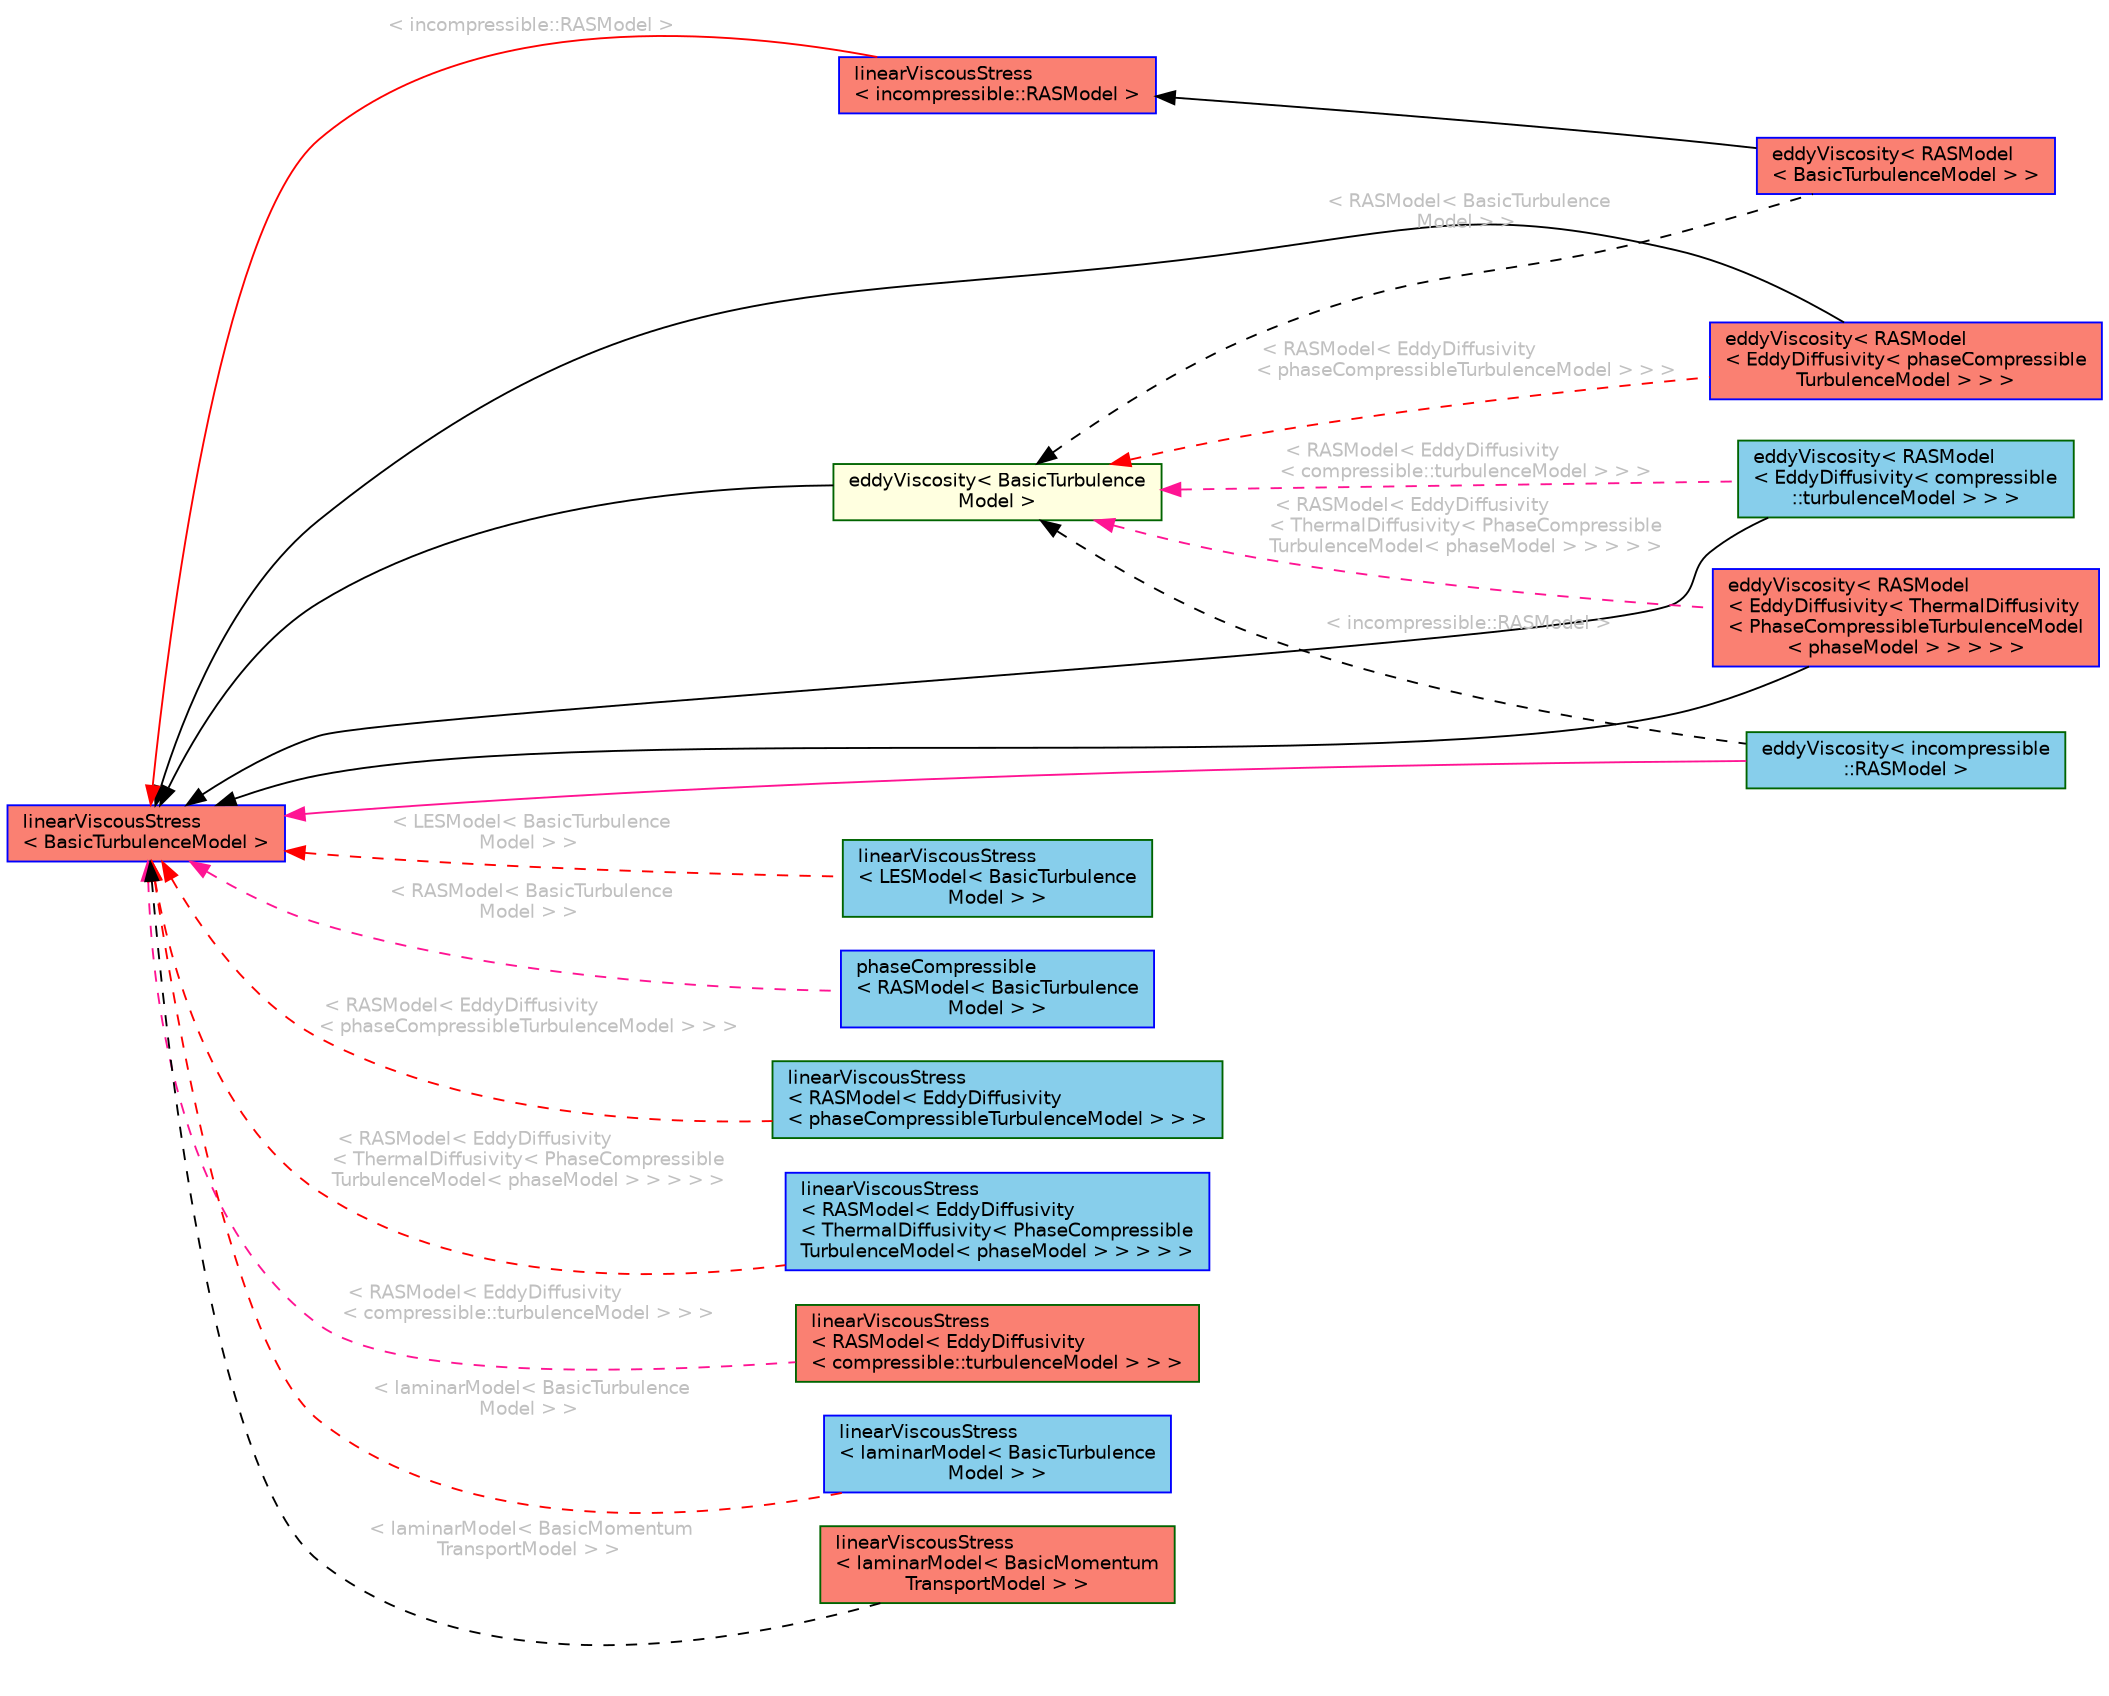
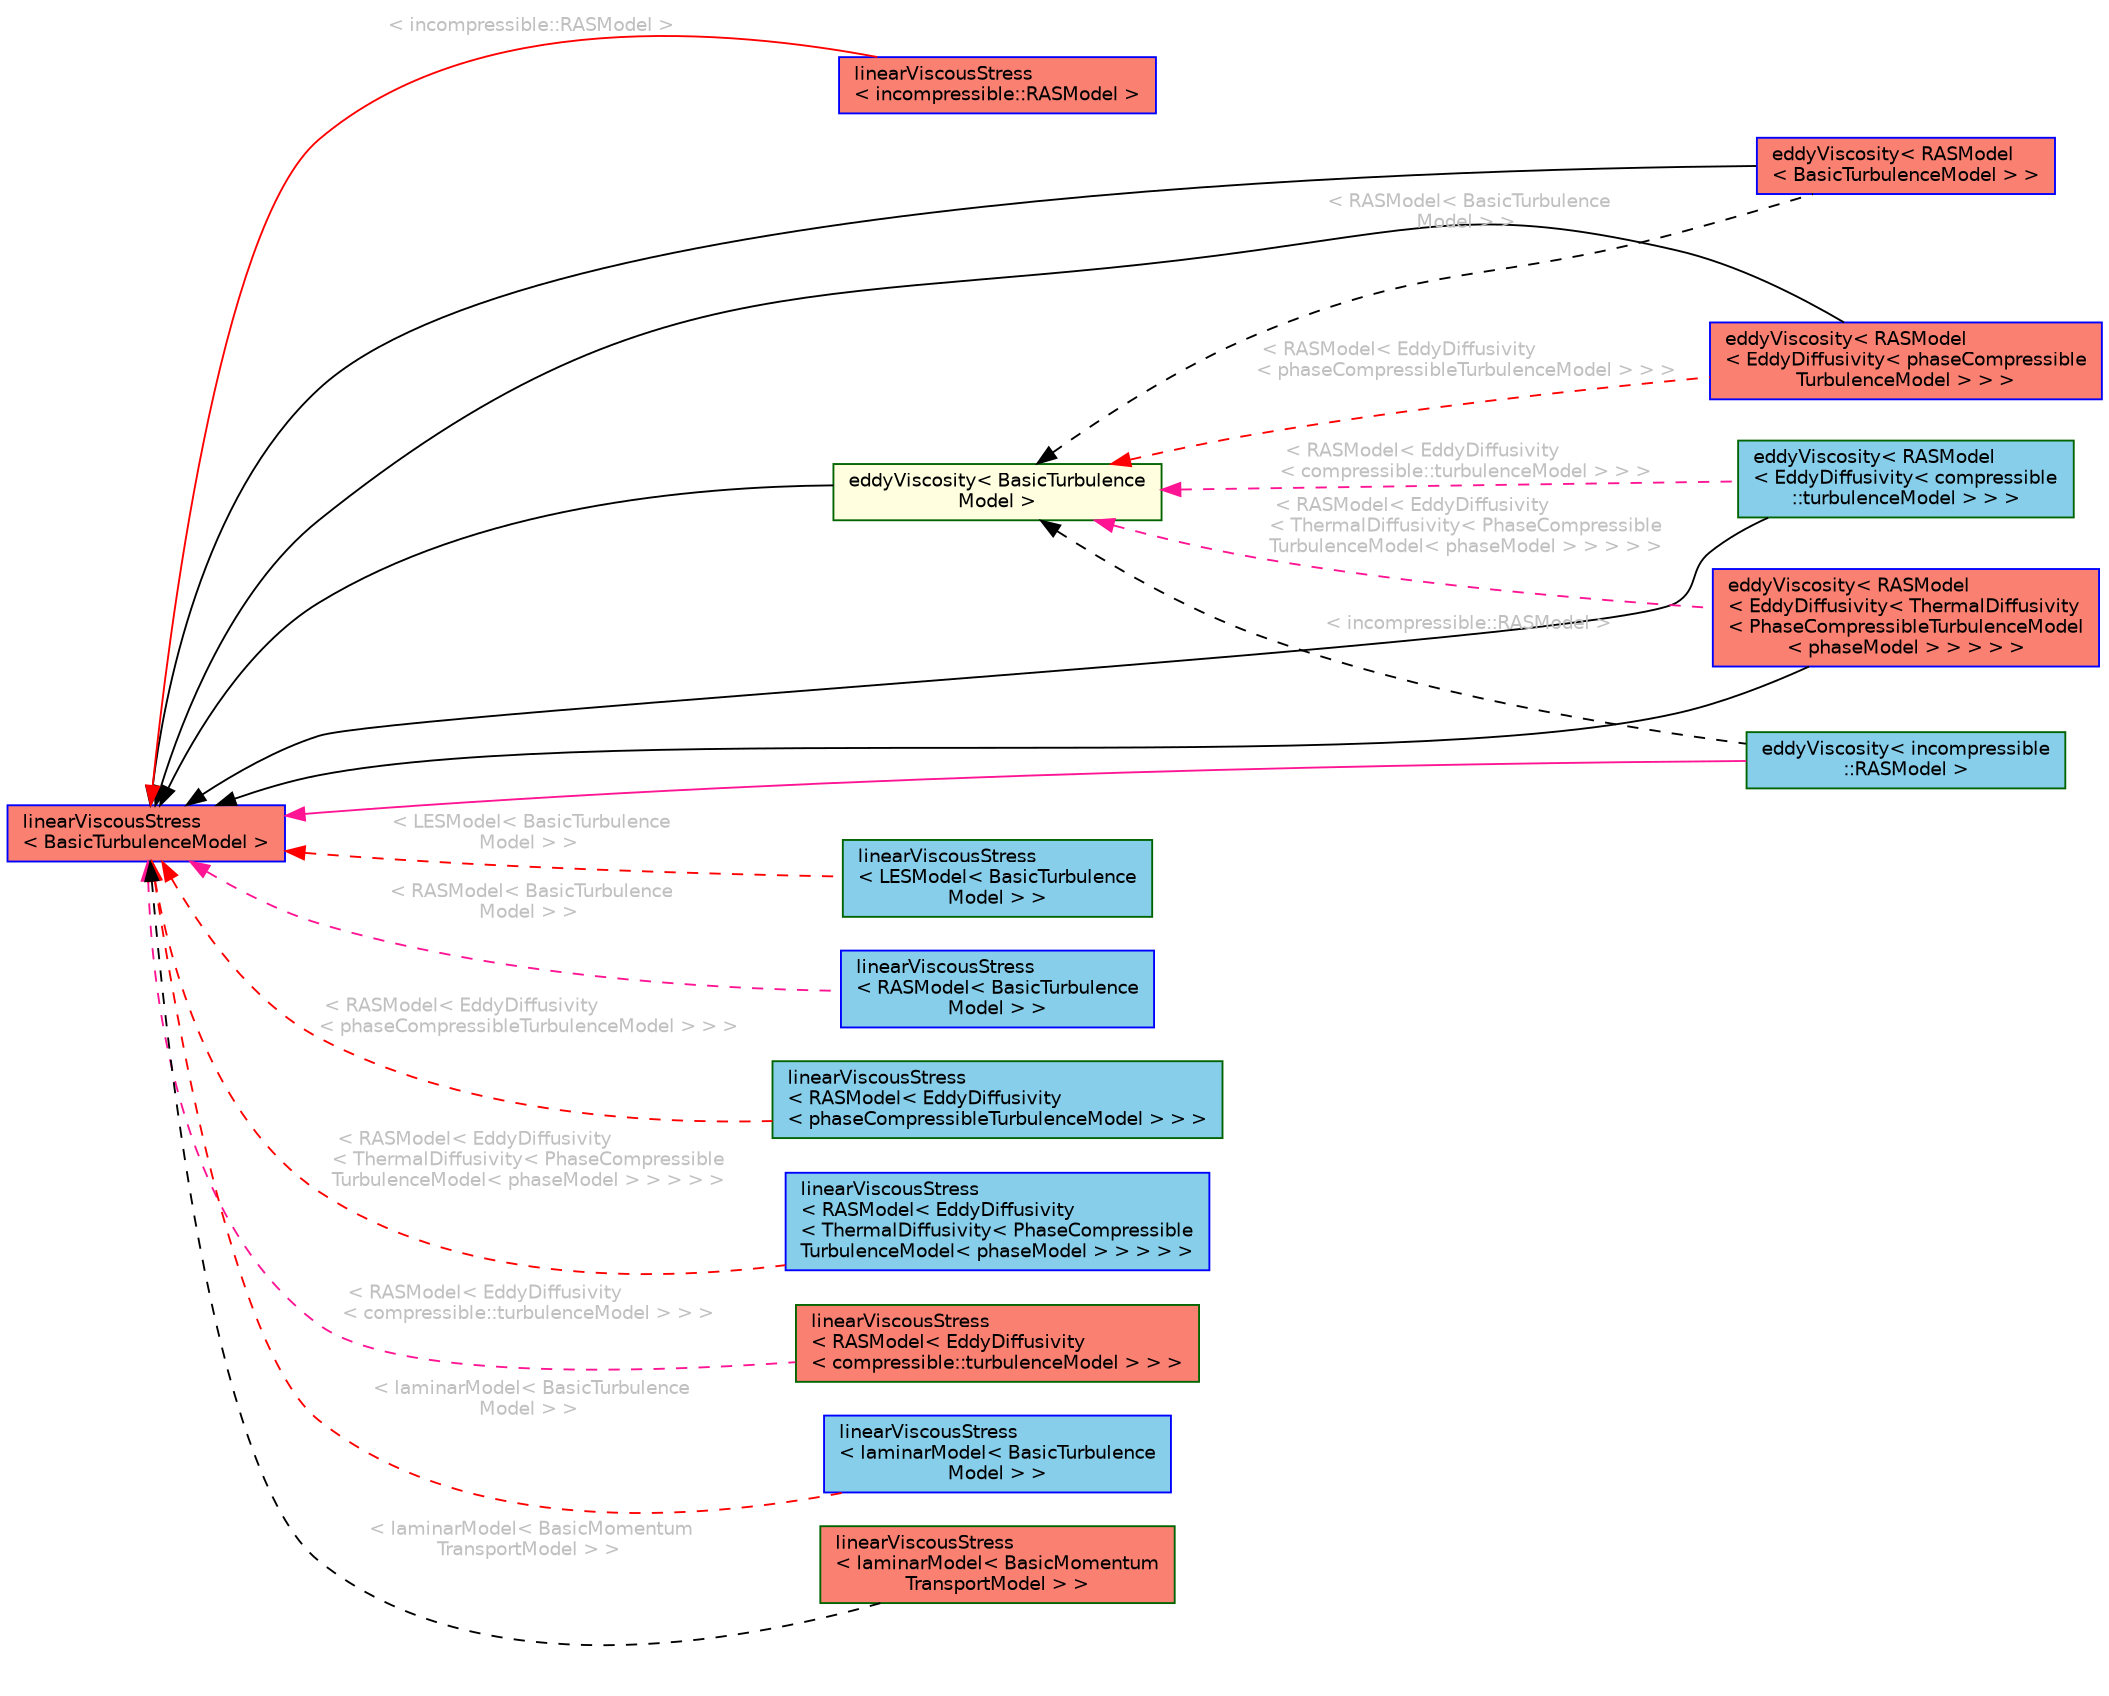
(1466, 121) -> (805, 231)
(998, 989) -> (998, 989)
